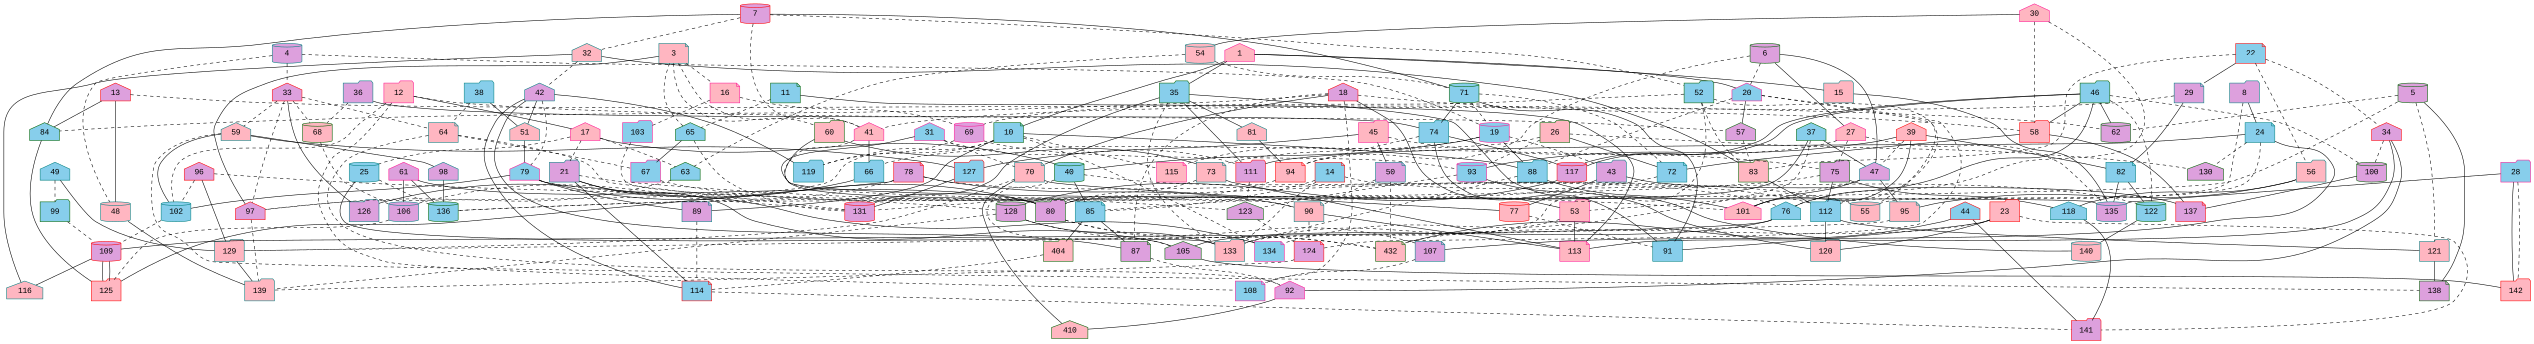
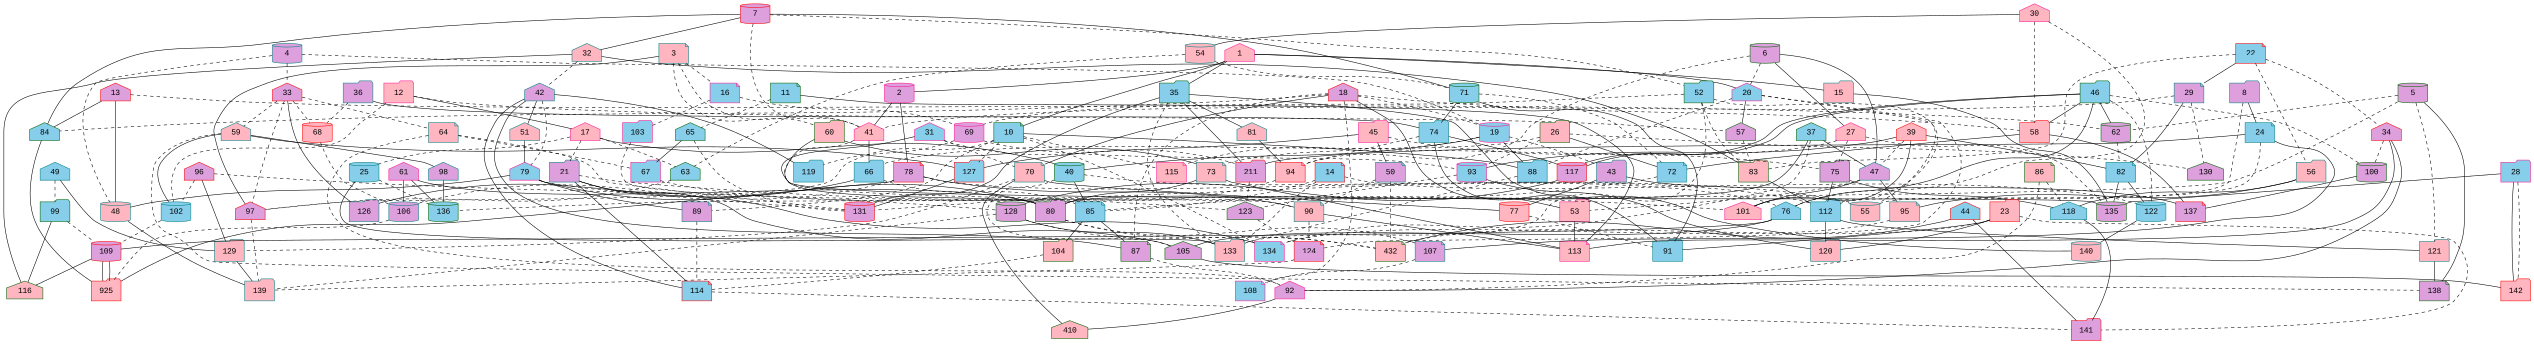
(670, 34) -> (670, 34)
(479, 93) -> none
(725, 93) -> (725, 93)
none -> (899, 93)
(665, 97) -> none
(1482, 116) -> (1441, 114)
(317, 133) -> (317, 133)
(909, 153) -> (989, 152)
(2230, 154) -> (2198, 133)
none -> (2119, 156)
(1251, 172) -> (1251, 172)
none -> (2039, 172)
(374, 190) -> (320, 190)
none -> (980, 192)
(1131, 192) -> (1131, 192)
(1637, 196) -> none
(1139, 197) -> none
(860, 198) -> (860, 198)
(2111, 212) -> (2111, 212)
(2151, 212) -> (2151, 212)
(1386, 230) -> none
(656, 245) -> (1587, 232)
(1058, 251) -> (1058, 251)
none -> (40, 252)
(671, 277) -> none
(25, 291) -> (25, 291)
(106, 291) -> (106, 291)
